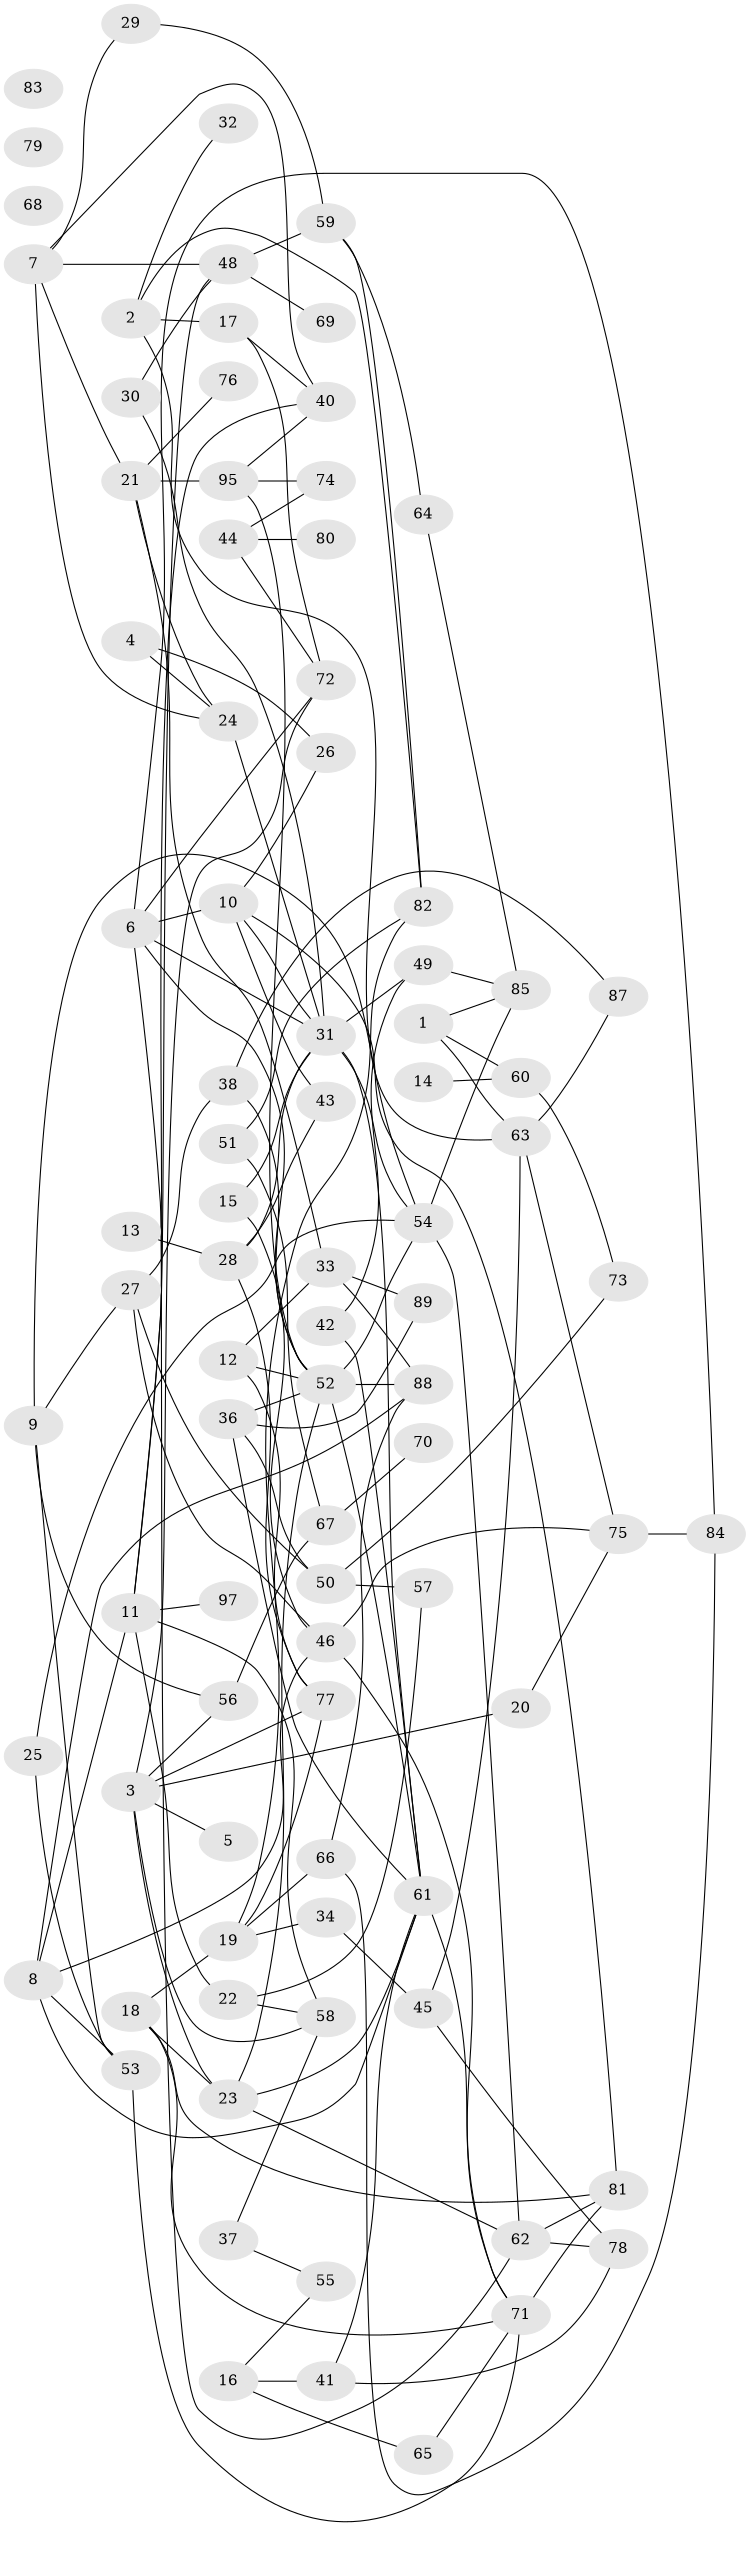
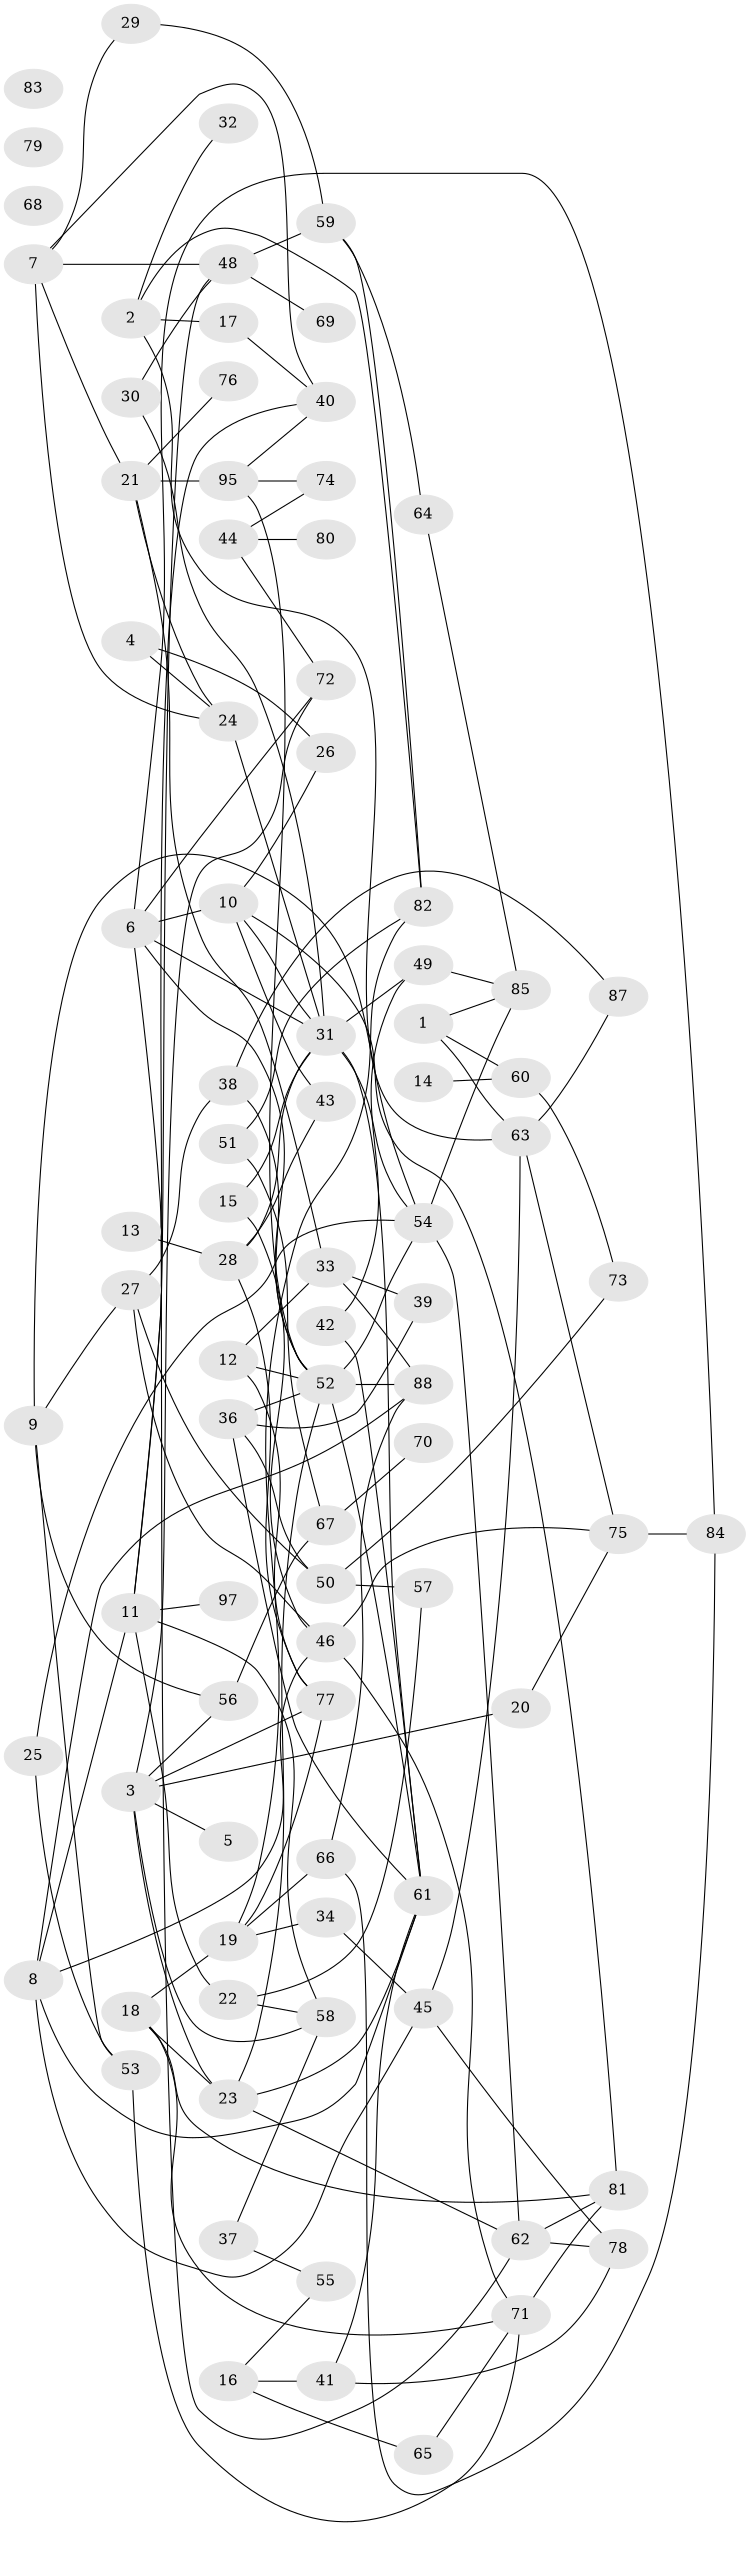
(287, 489) -> none
(424, 1303) -> (424, 1303)
(82, 2025) -> (223, 2276)
(464, 2049) -> none
